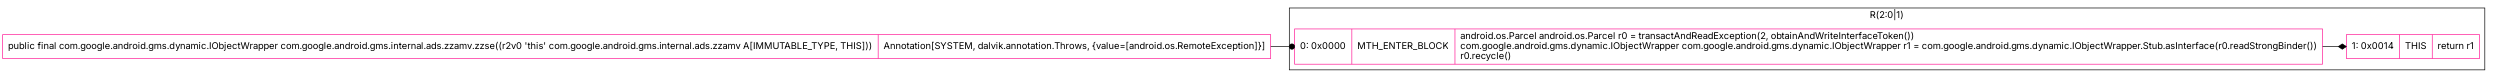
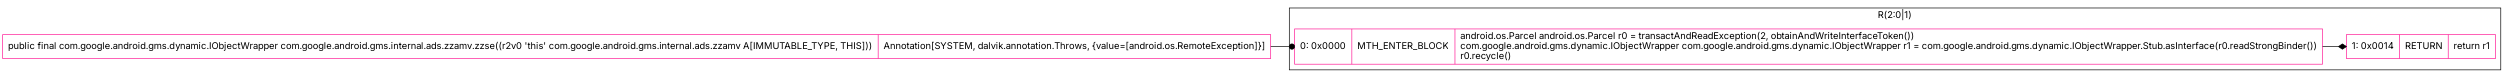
(2416, 46) -> (2424, 46)
